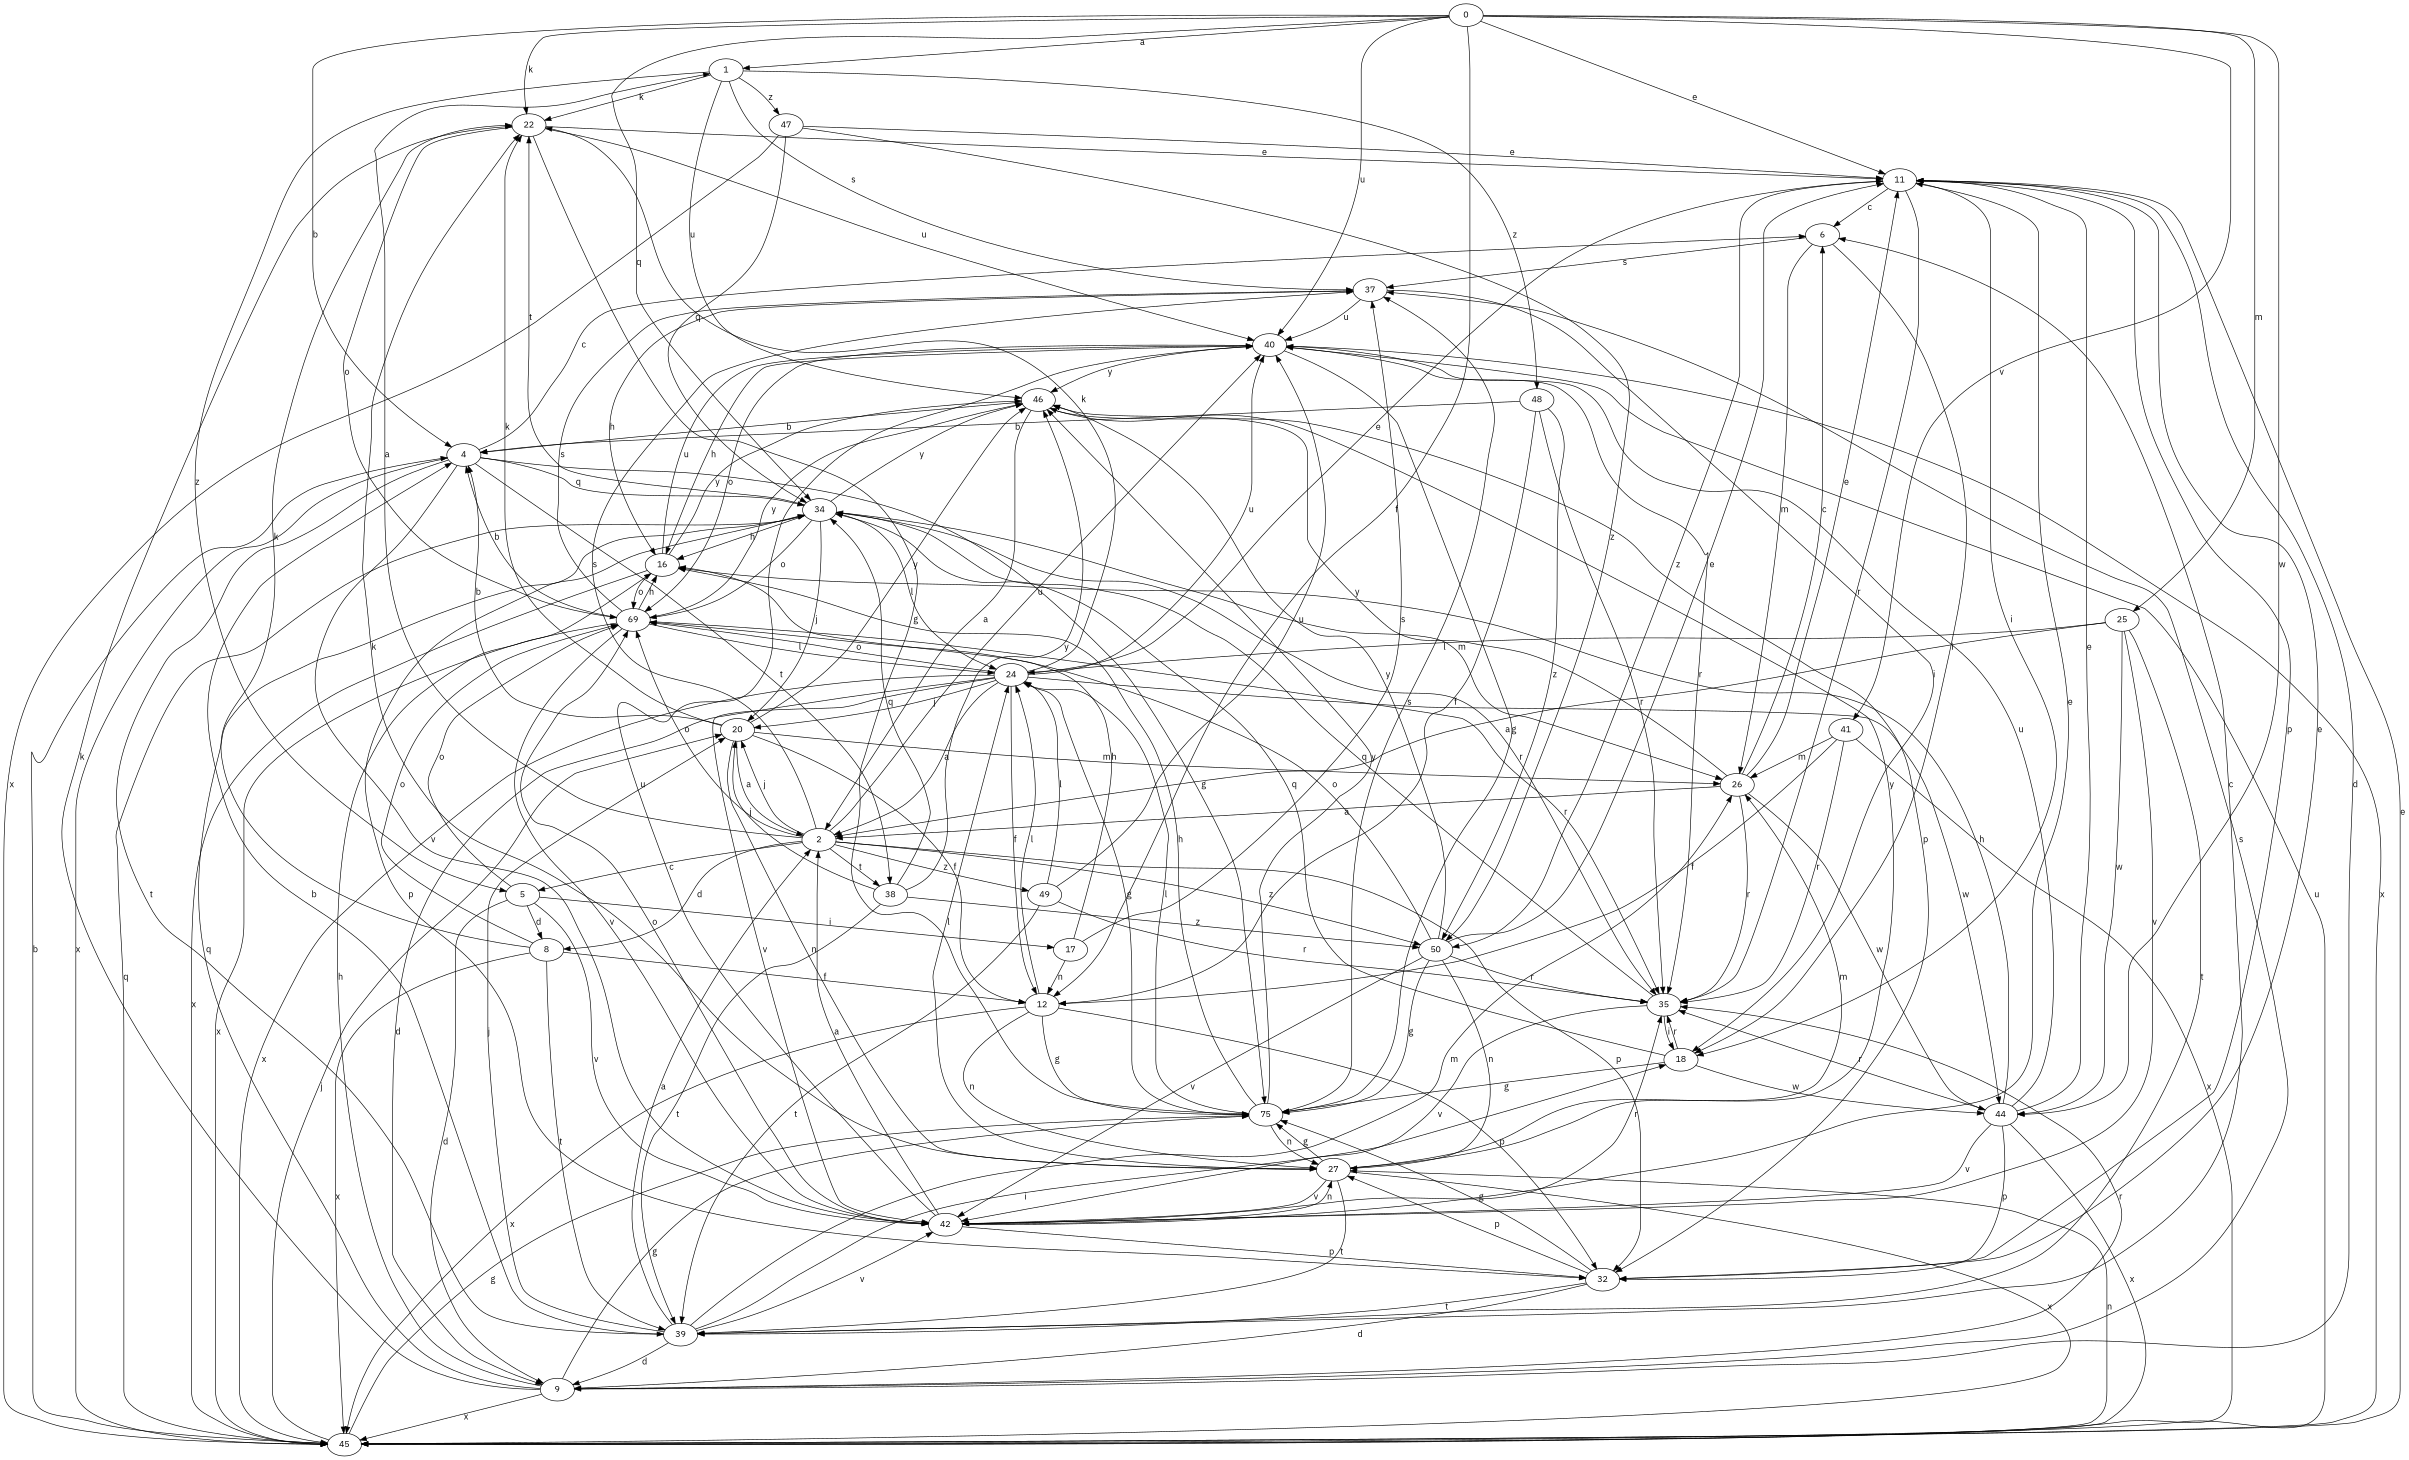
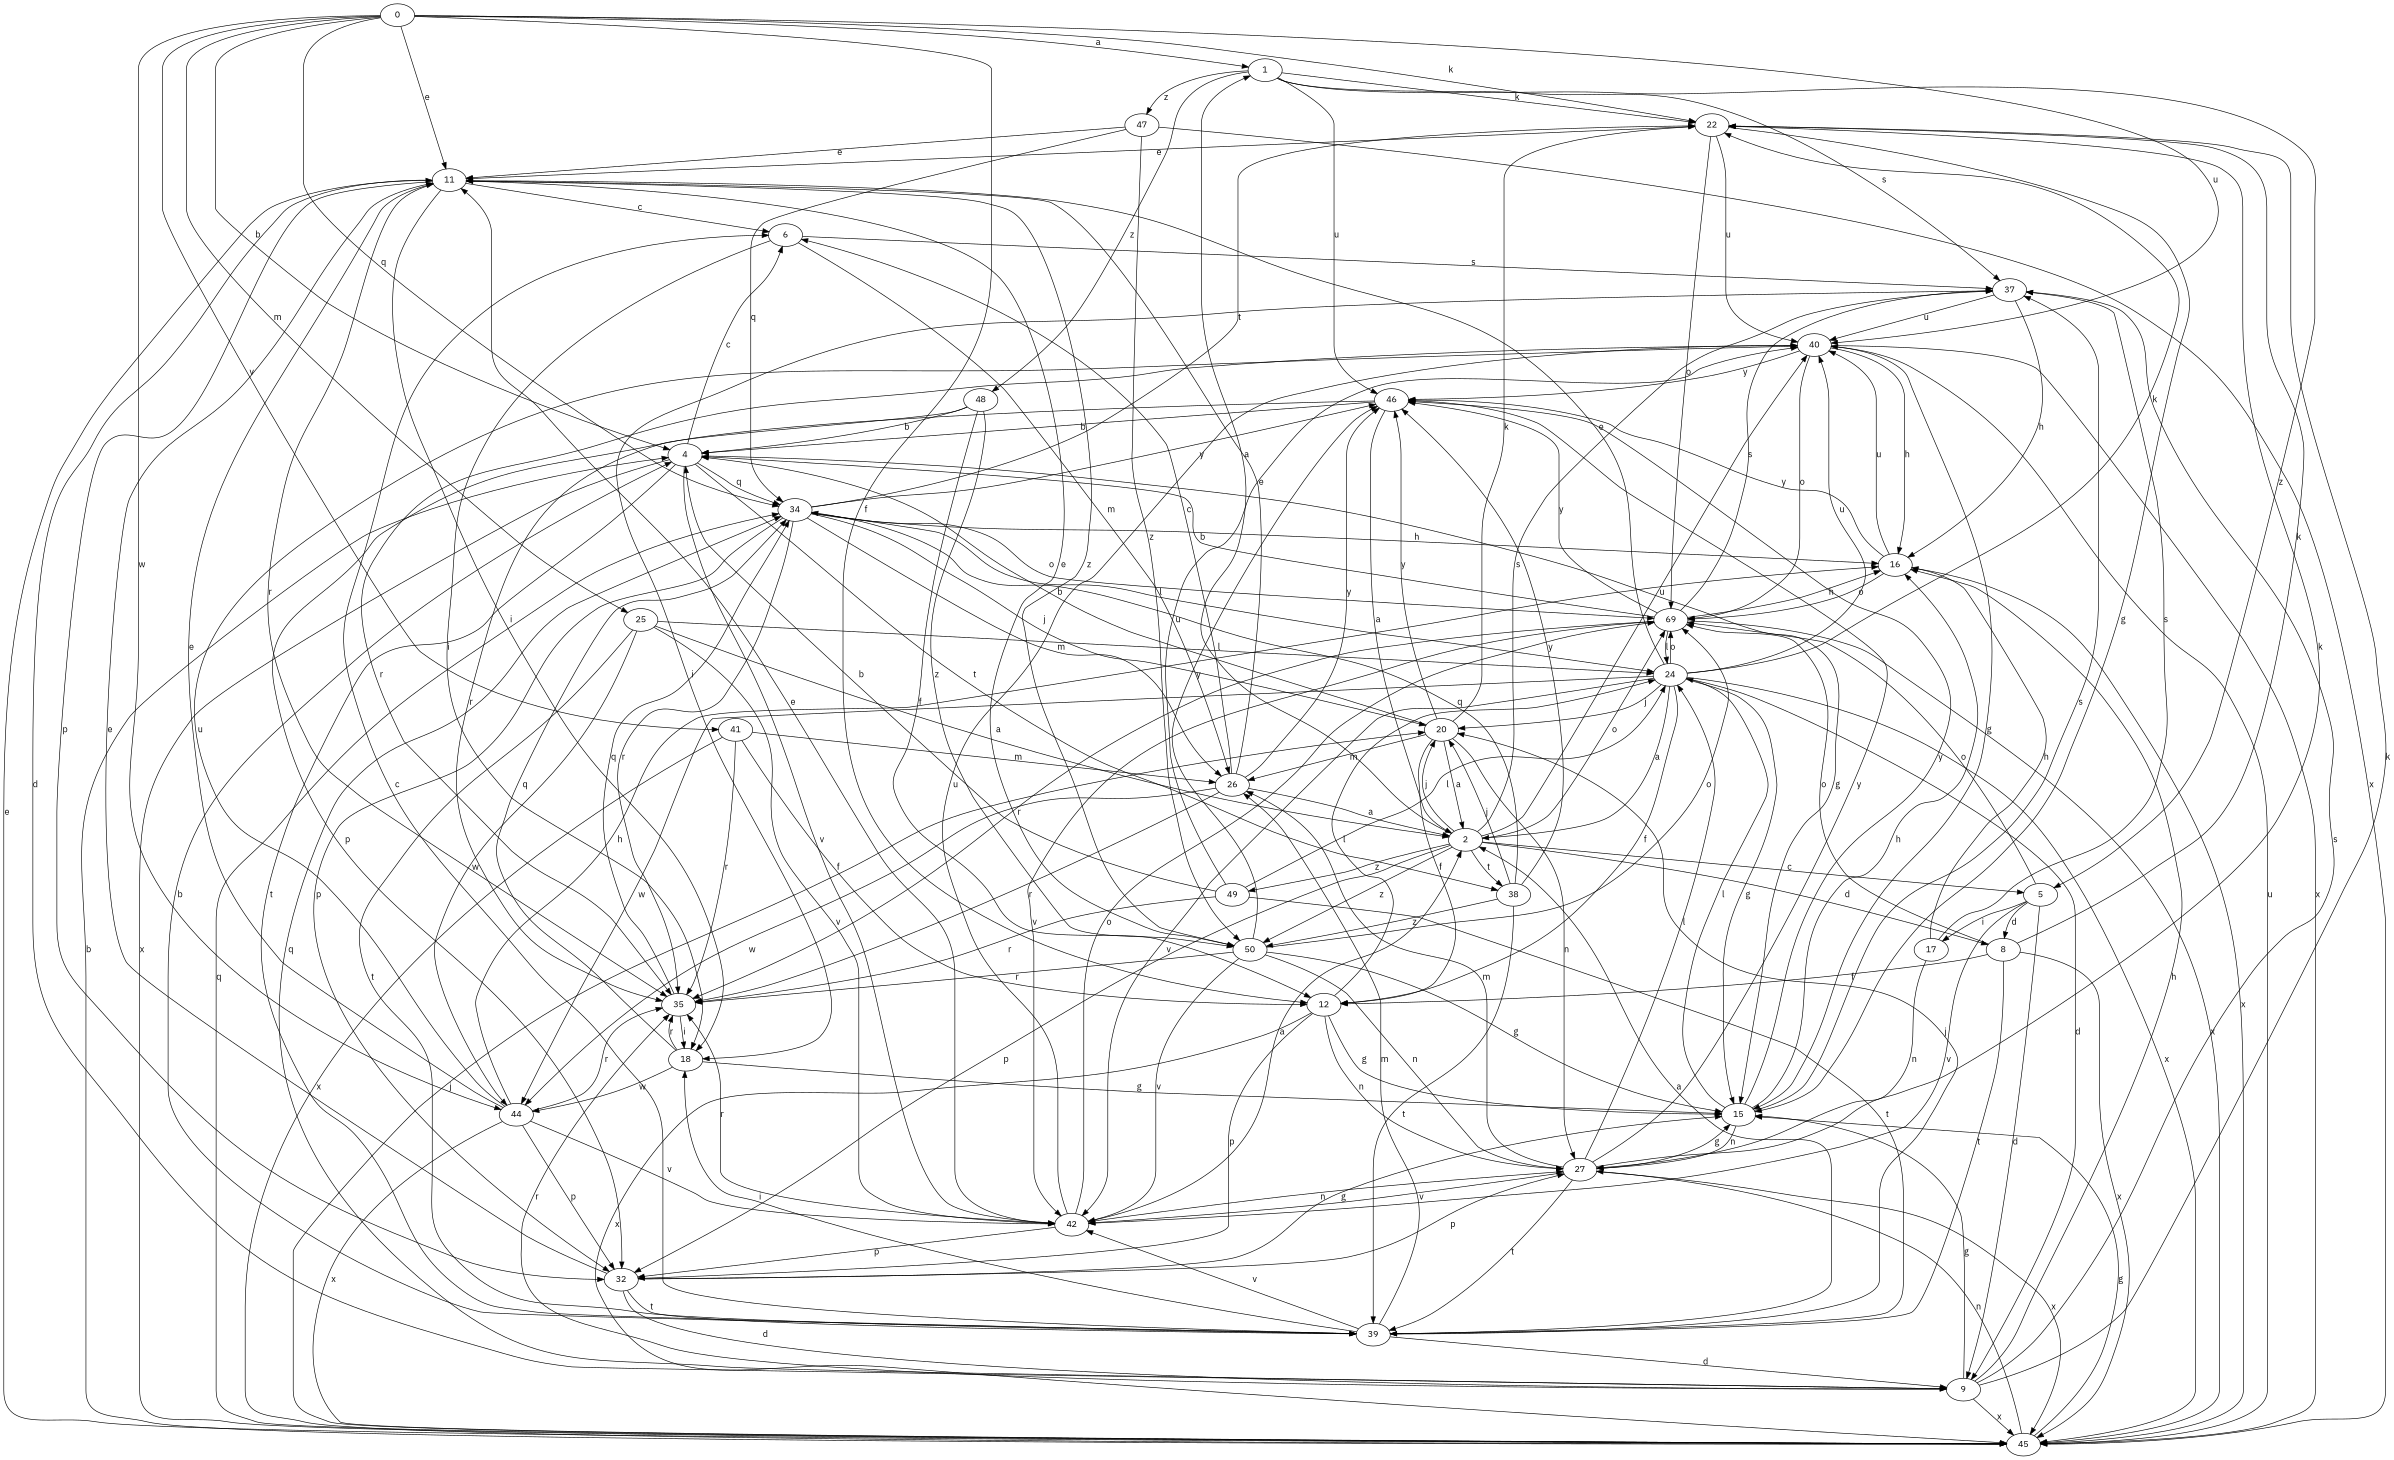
none -> (923, 745)
(1058, 974) -> (1825, 1113)
(1266, 1115) -> (1738, 1115)
(1400, 1137) -> none
